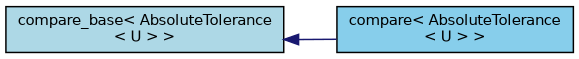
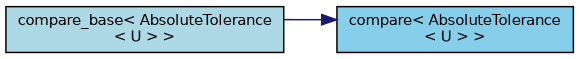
(318, 39) -> (303, 20)
